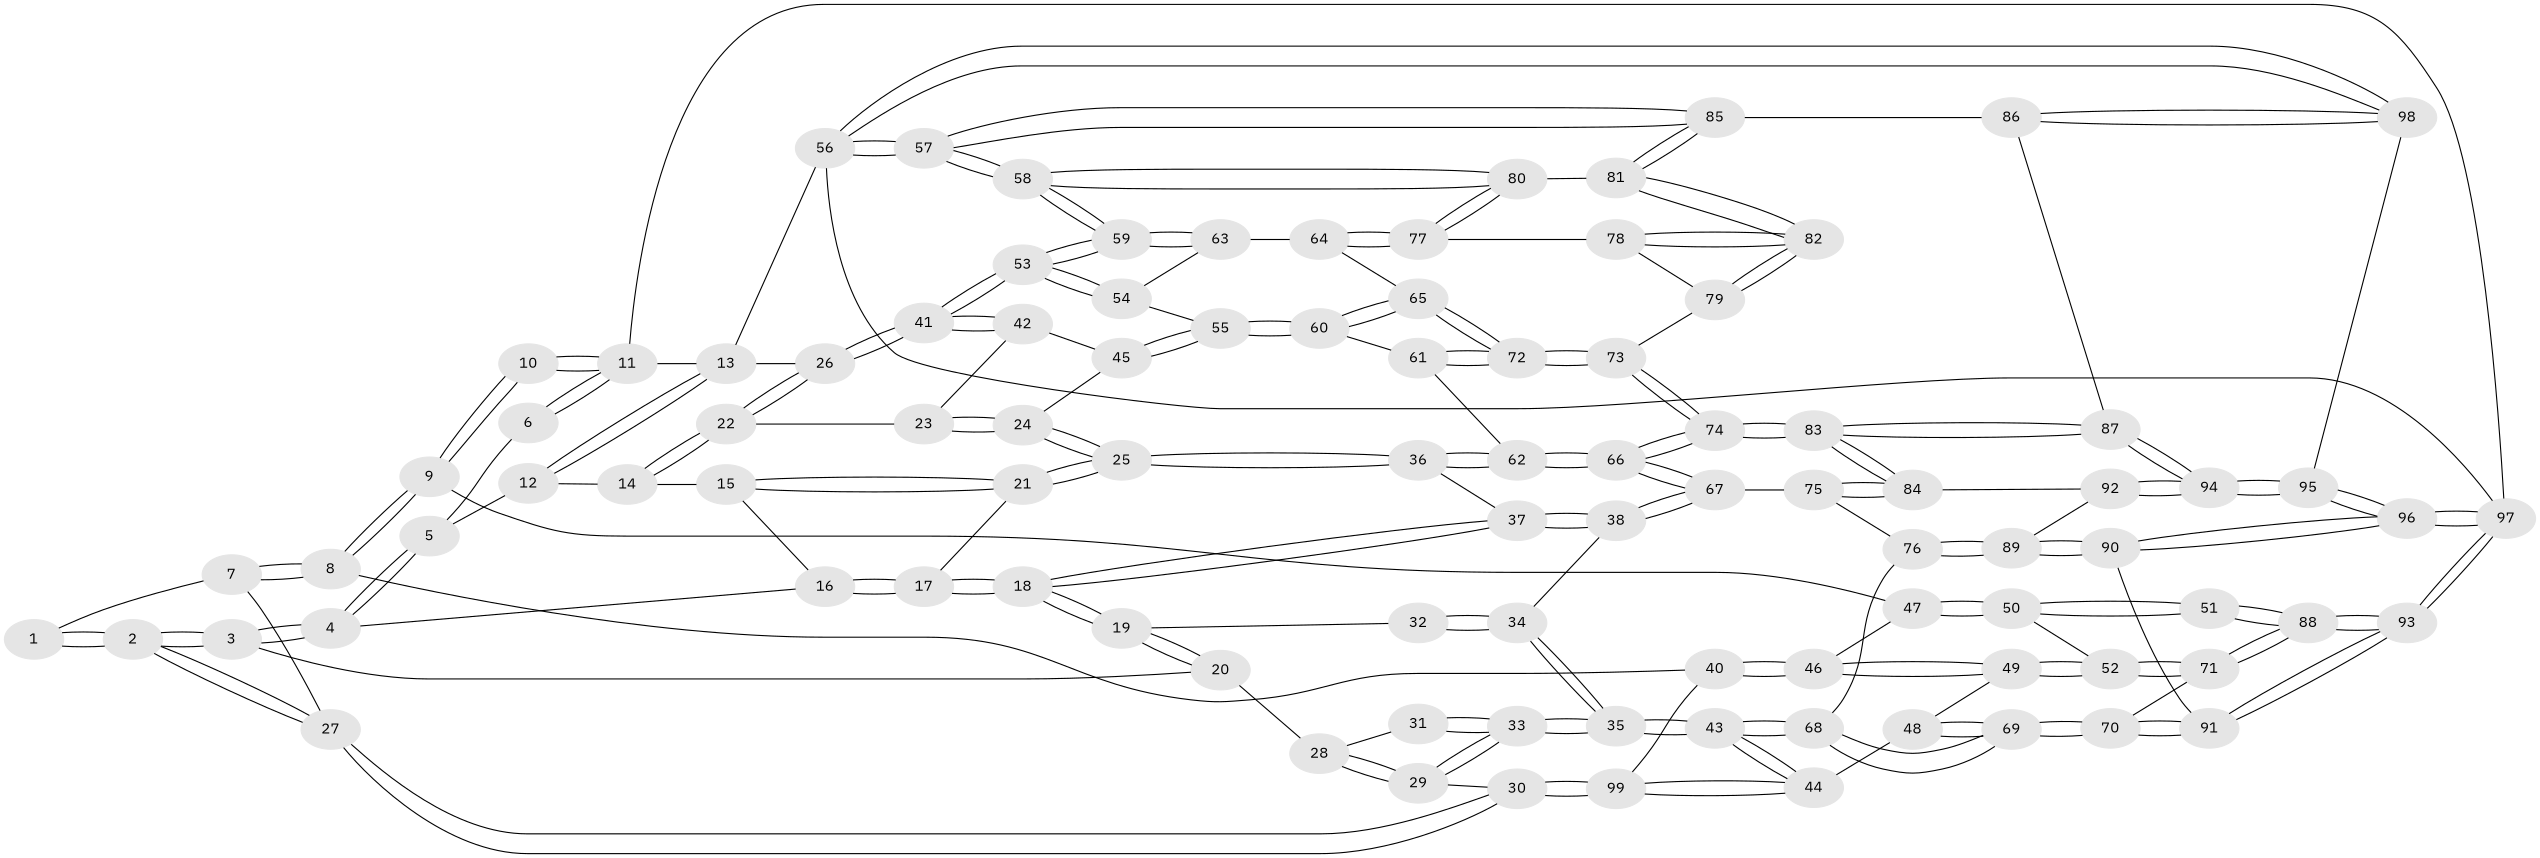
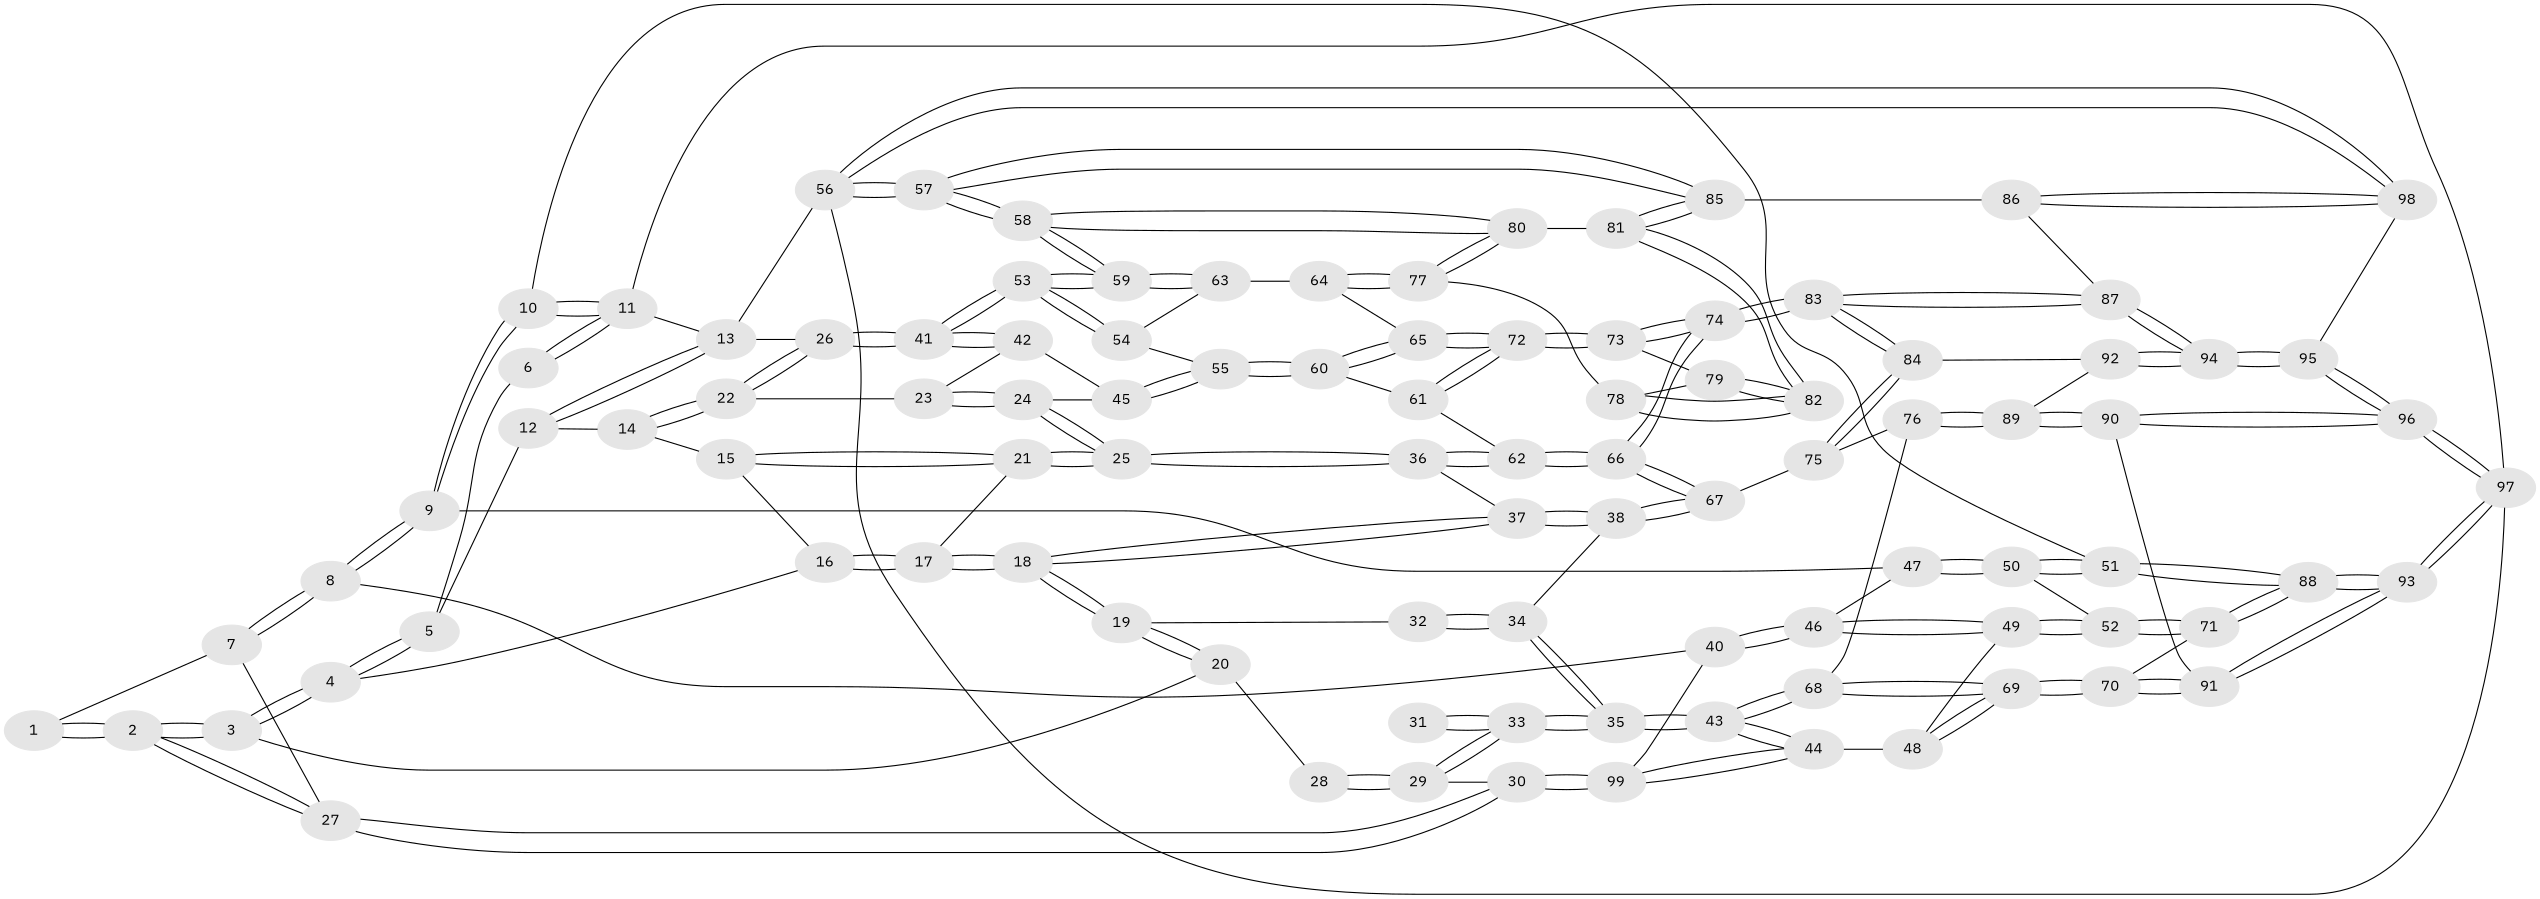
none -> (1359, 4)
(1369, 739) -> none
